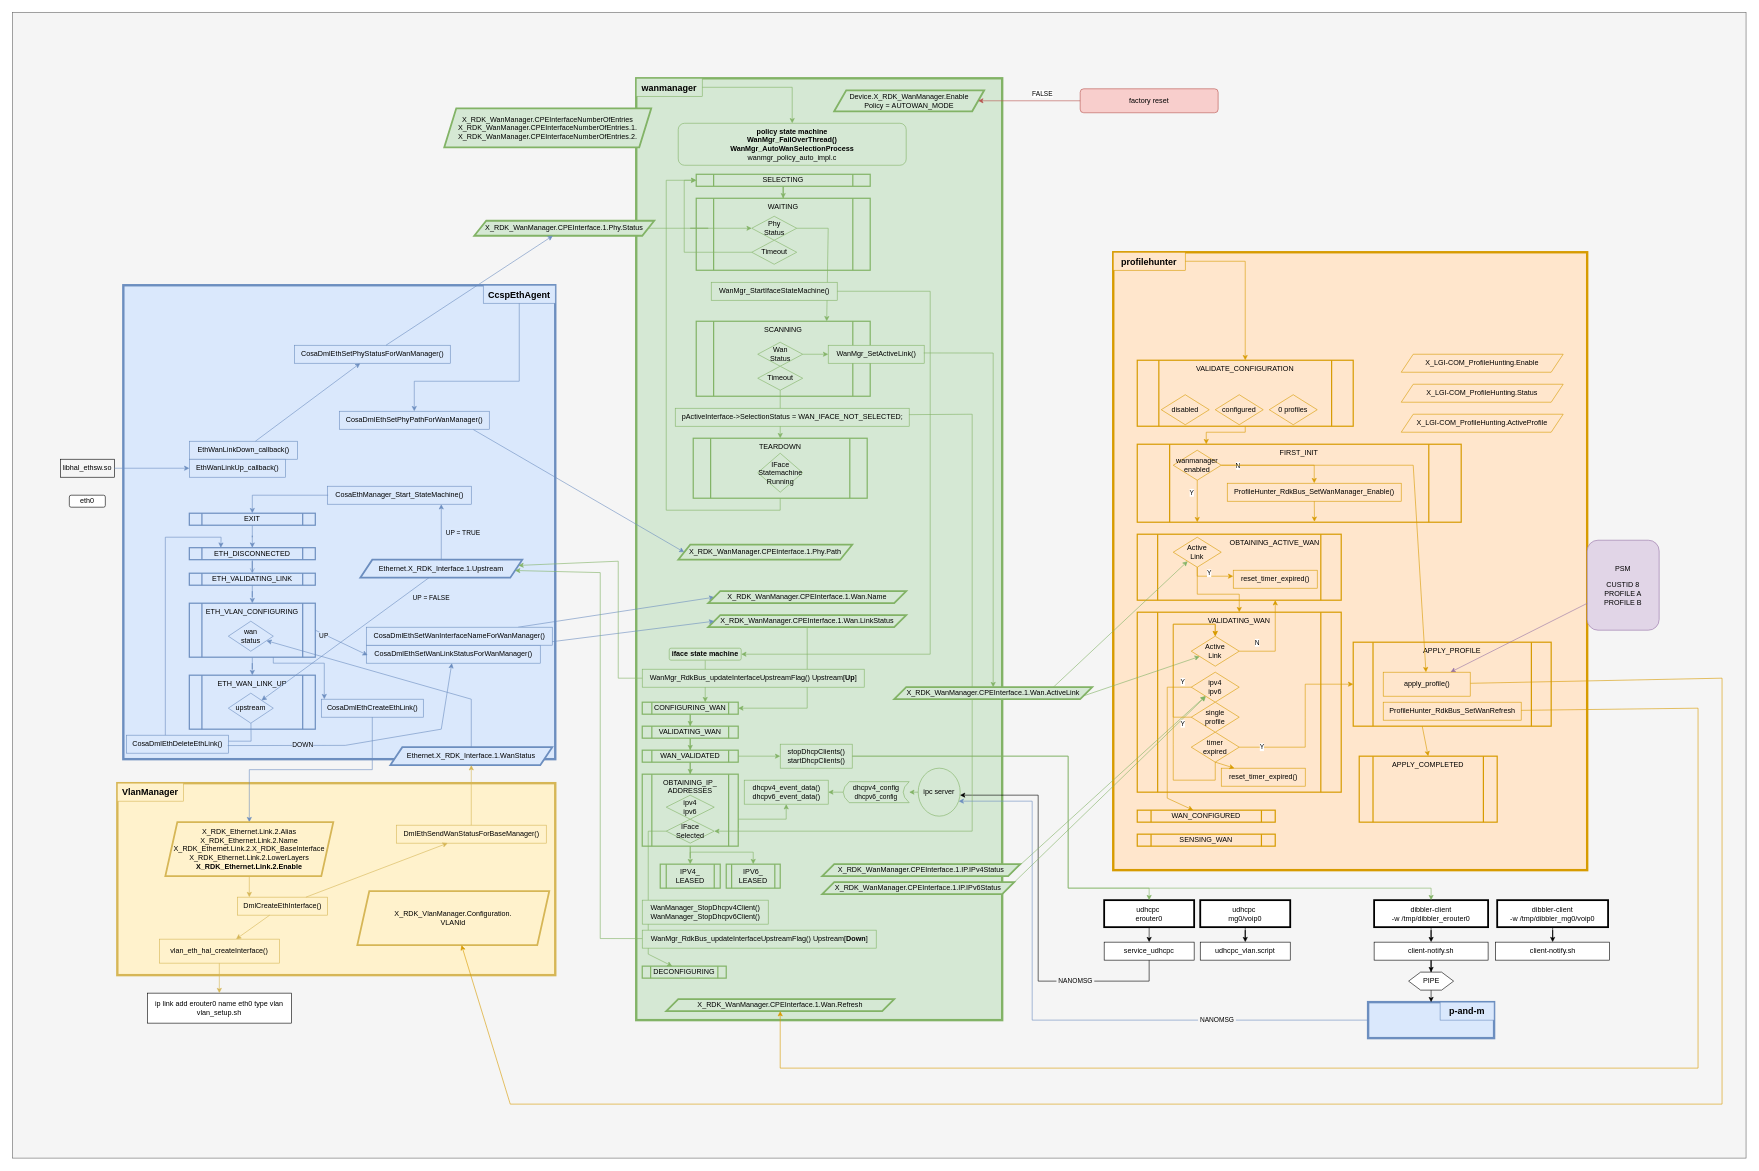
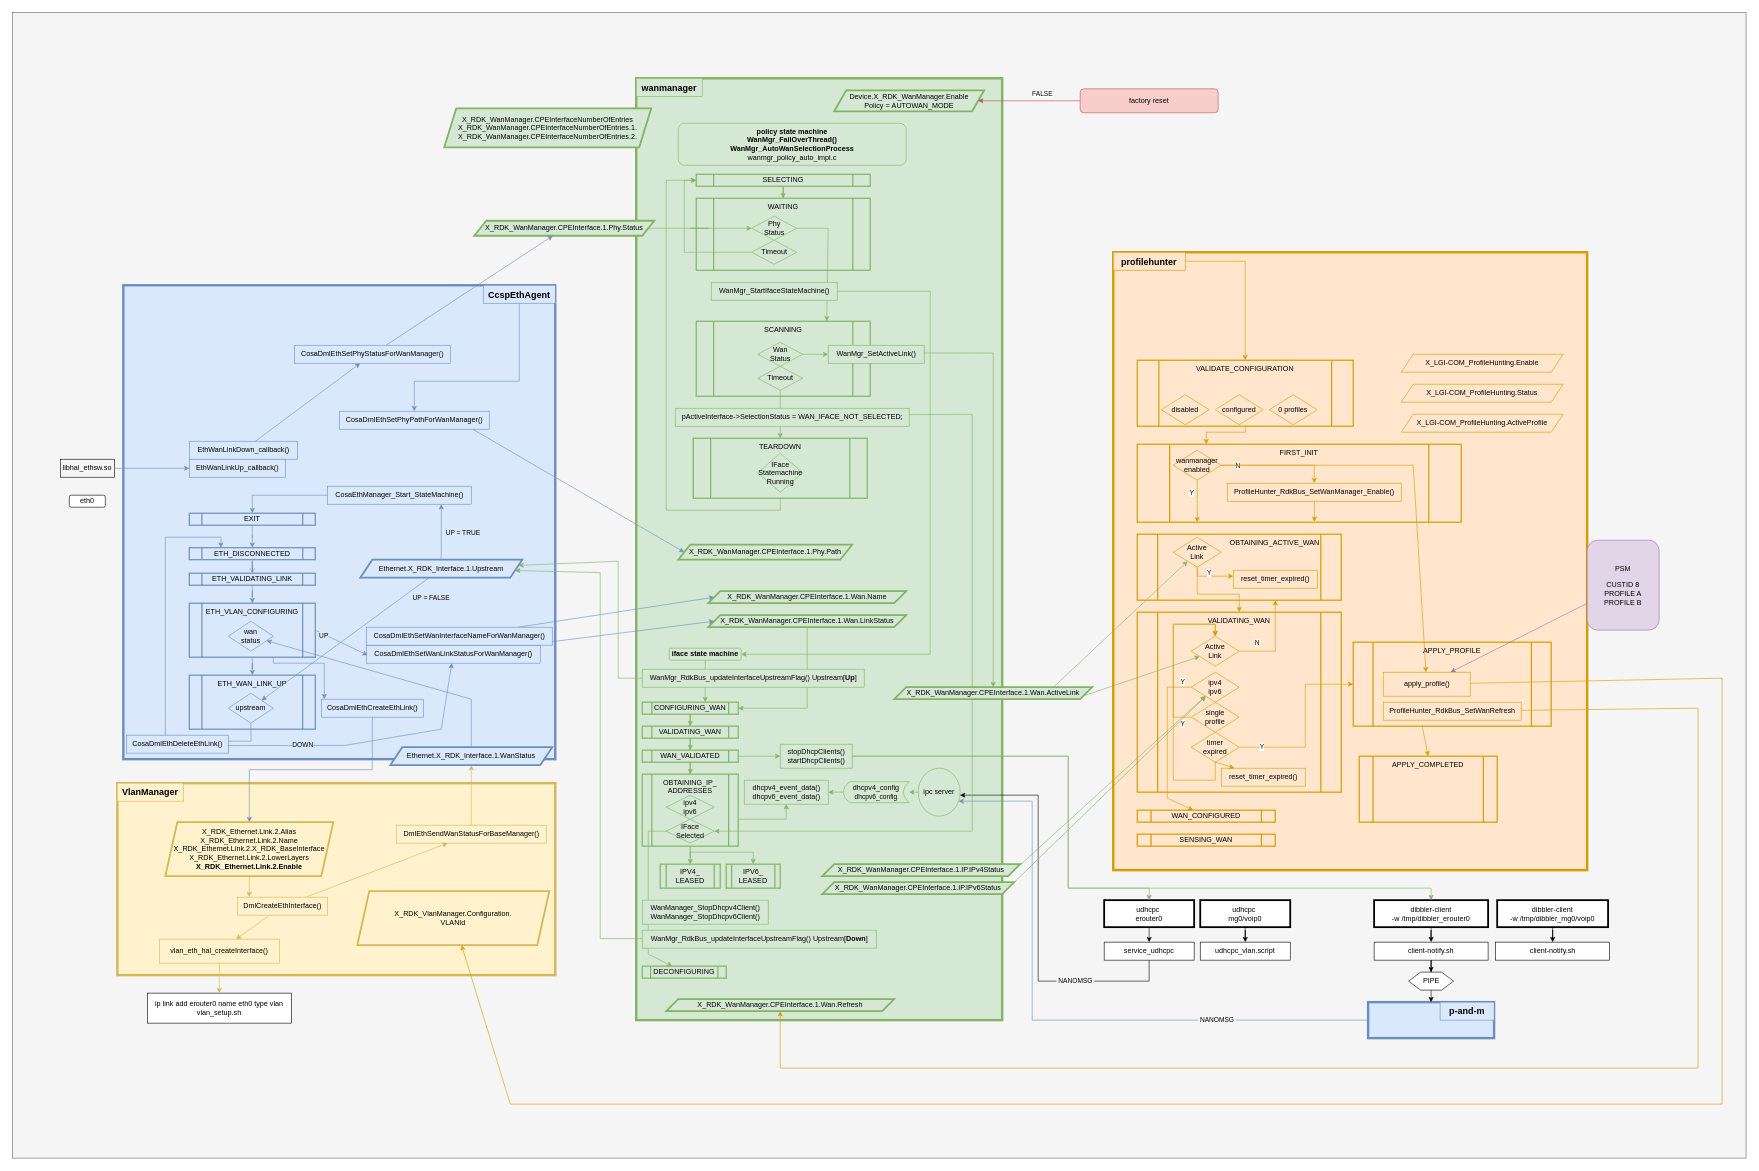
(791, 87) -> none
